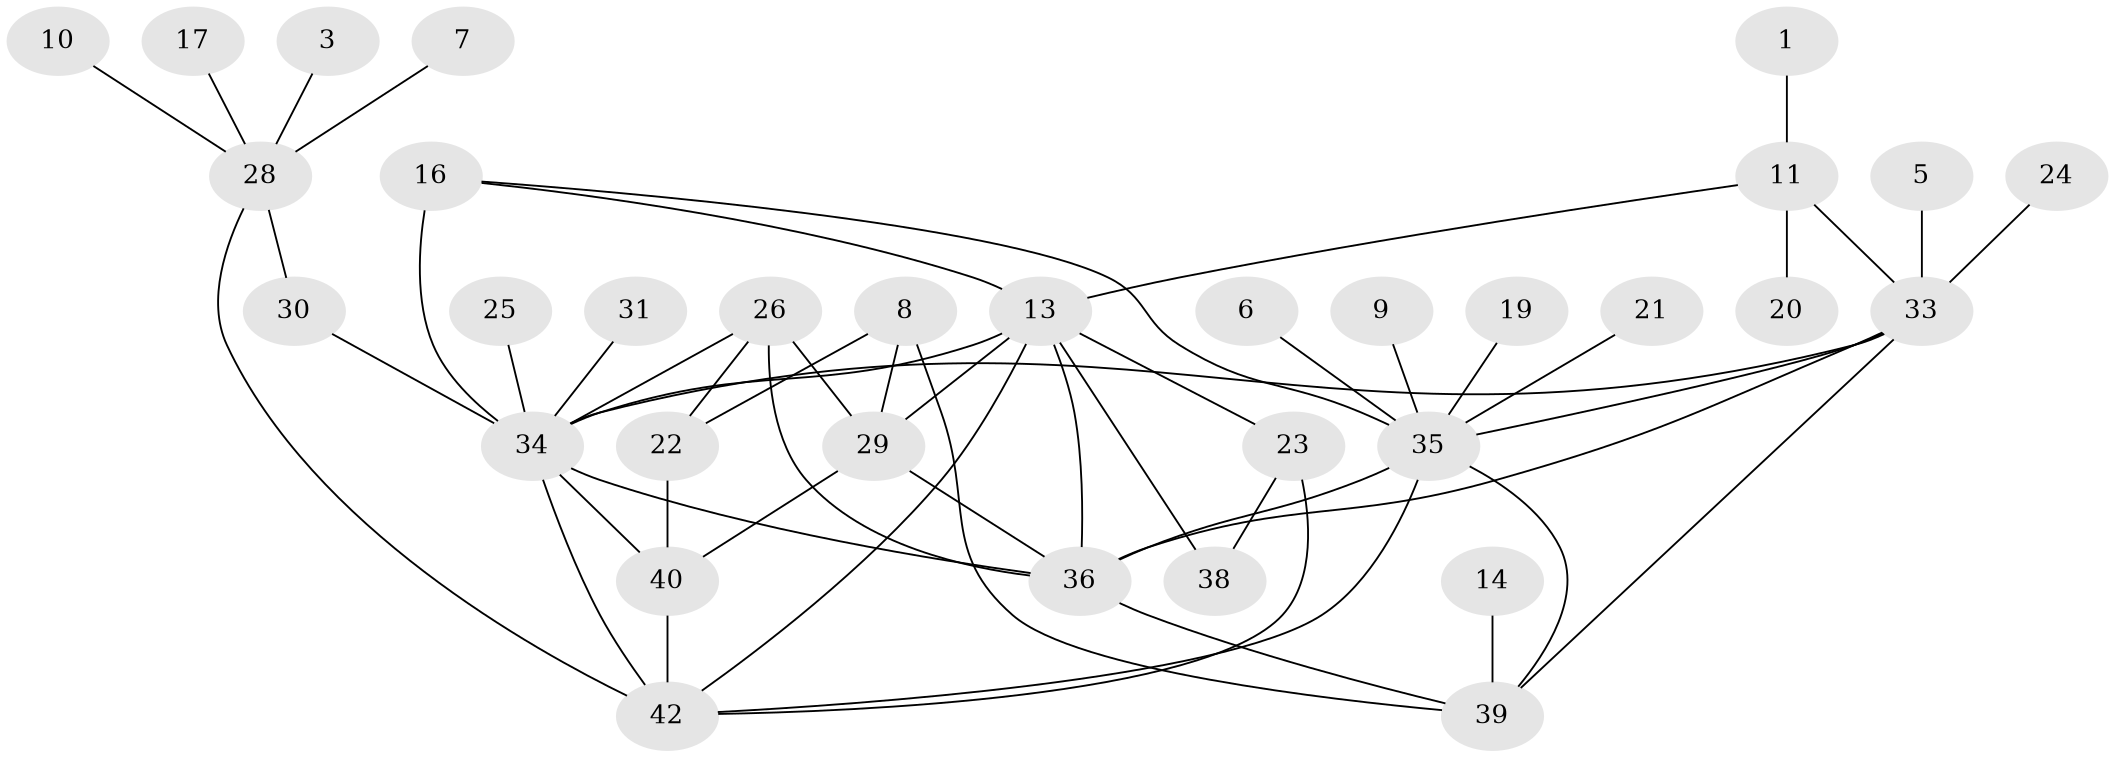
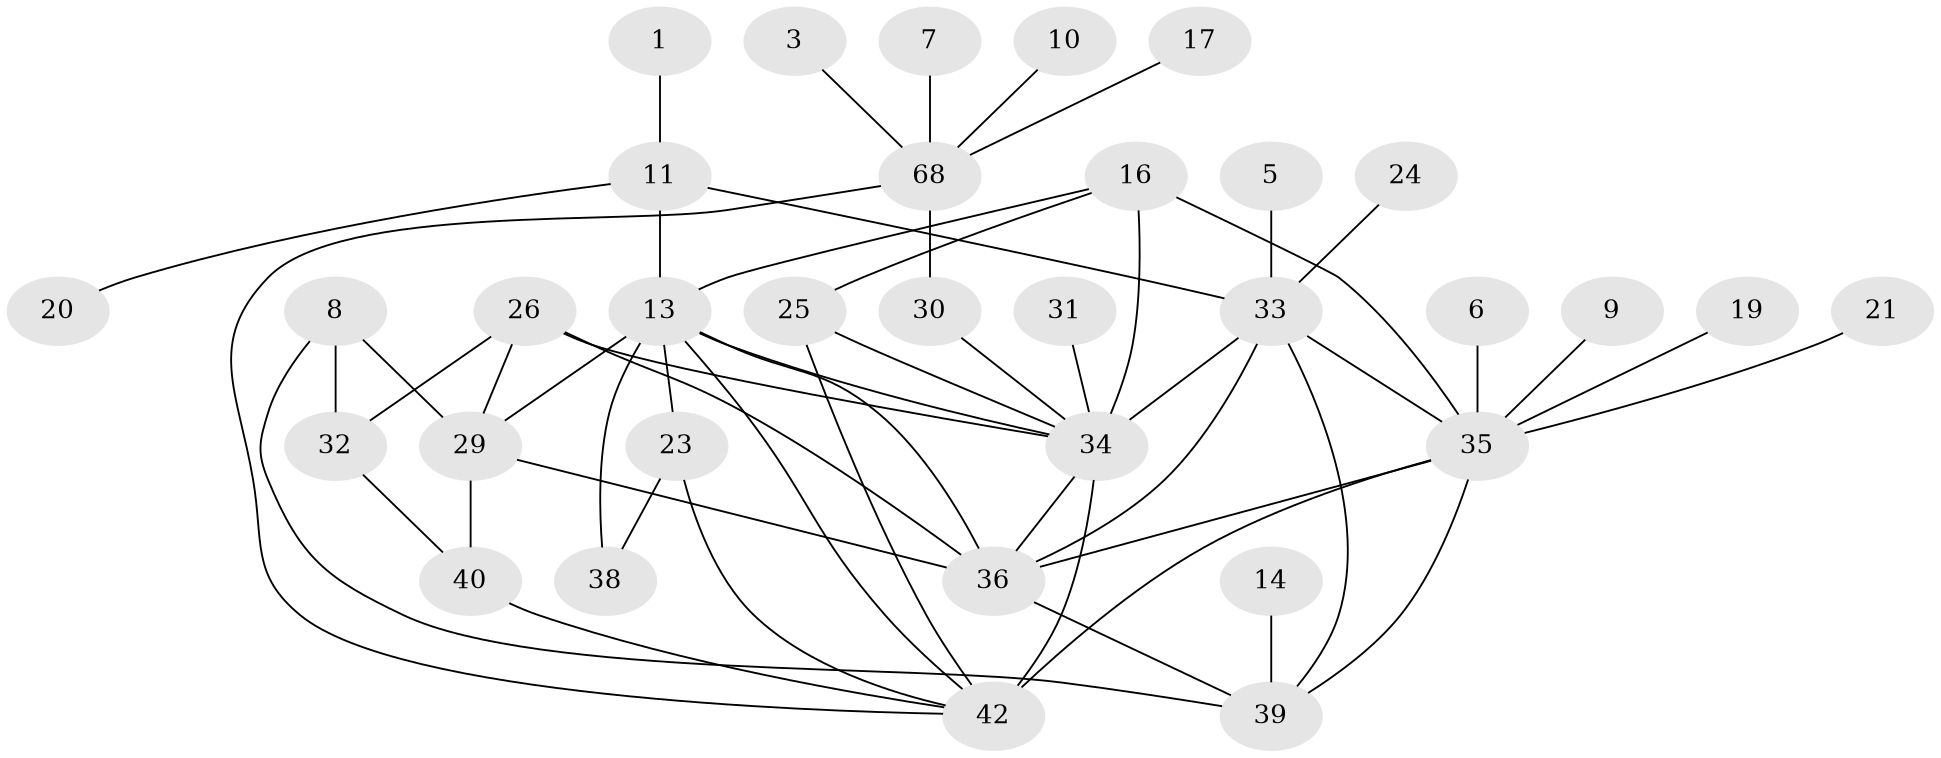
(261, 176) -> (930, 176)
none -> (981, 231)
(668, 446) -> (336, 446)
(600, 514) -> none
none -> (879, 520)
